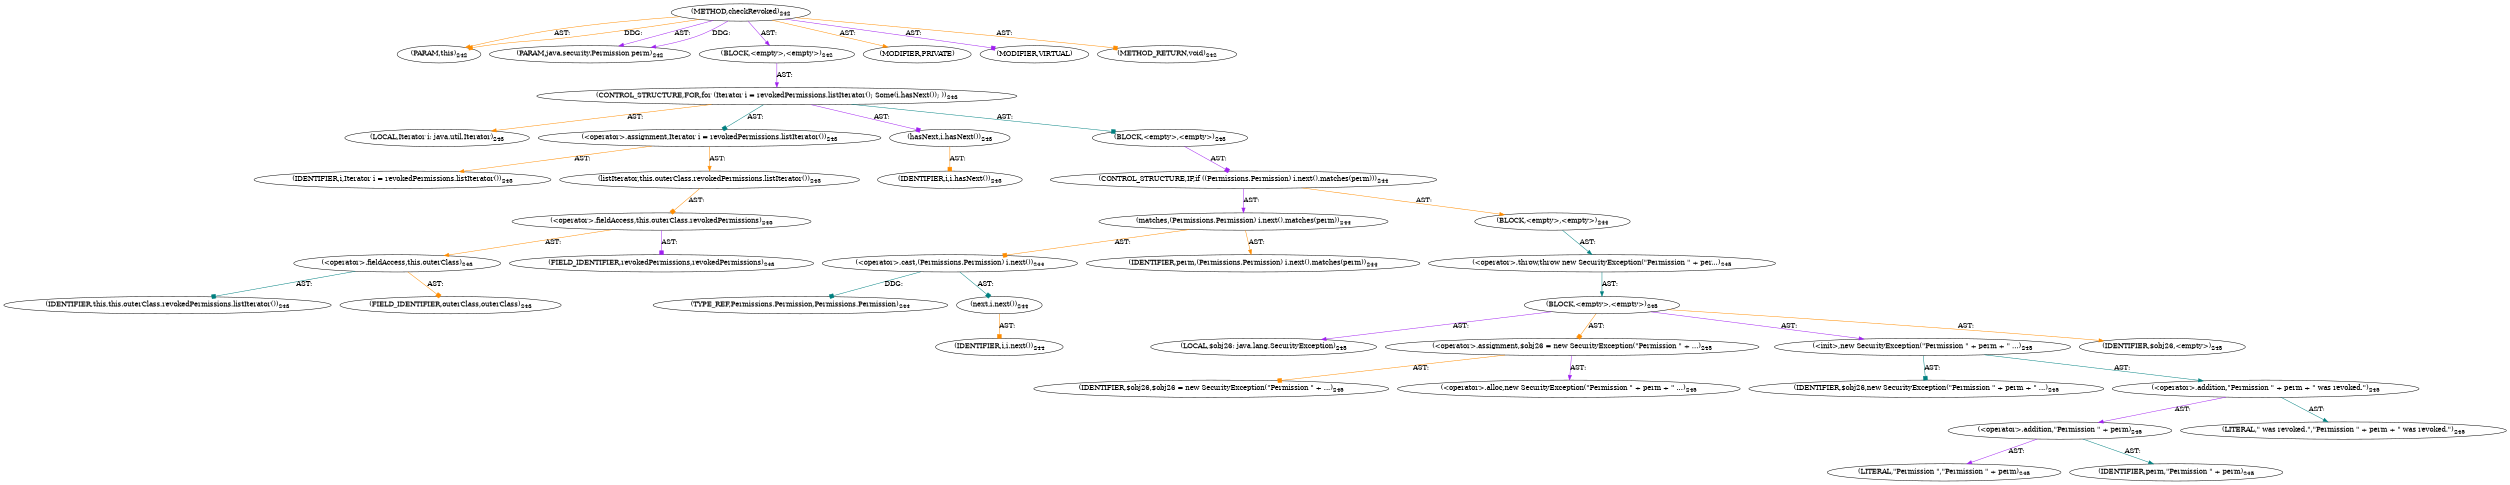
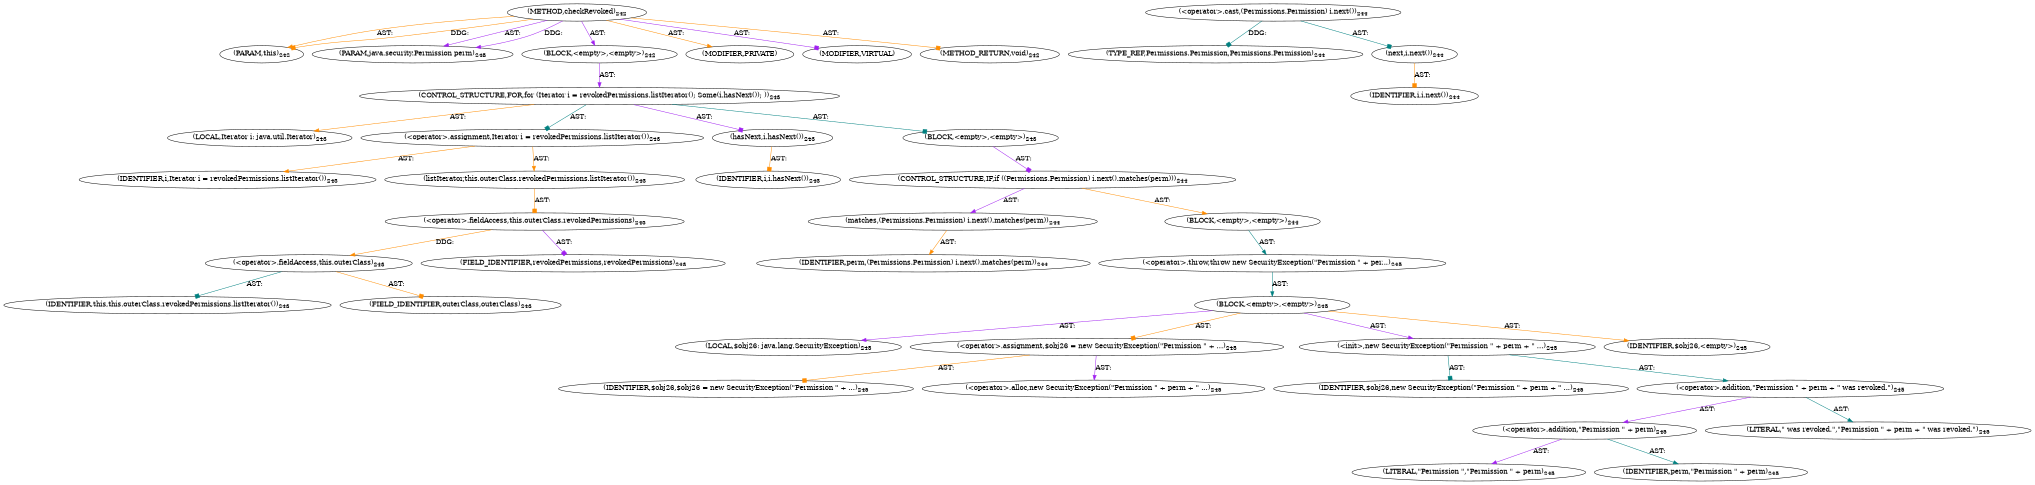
(658, 54) -> (481, 54)
(554, 242) -> (446, 242)
(1099, 242) -> none
